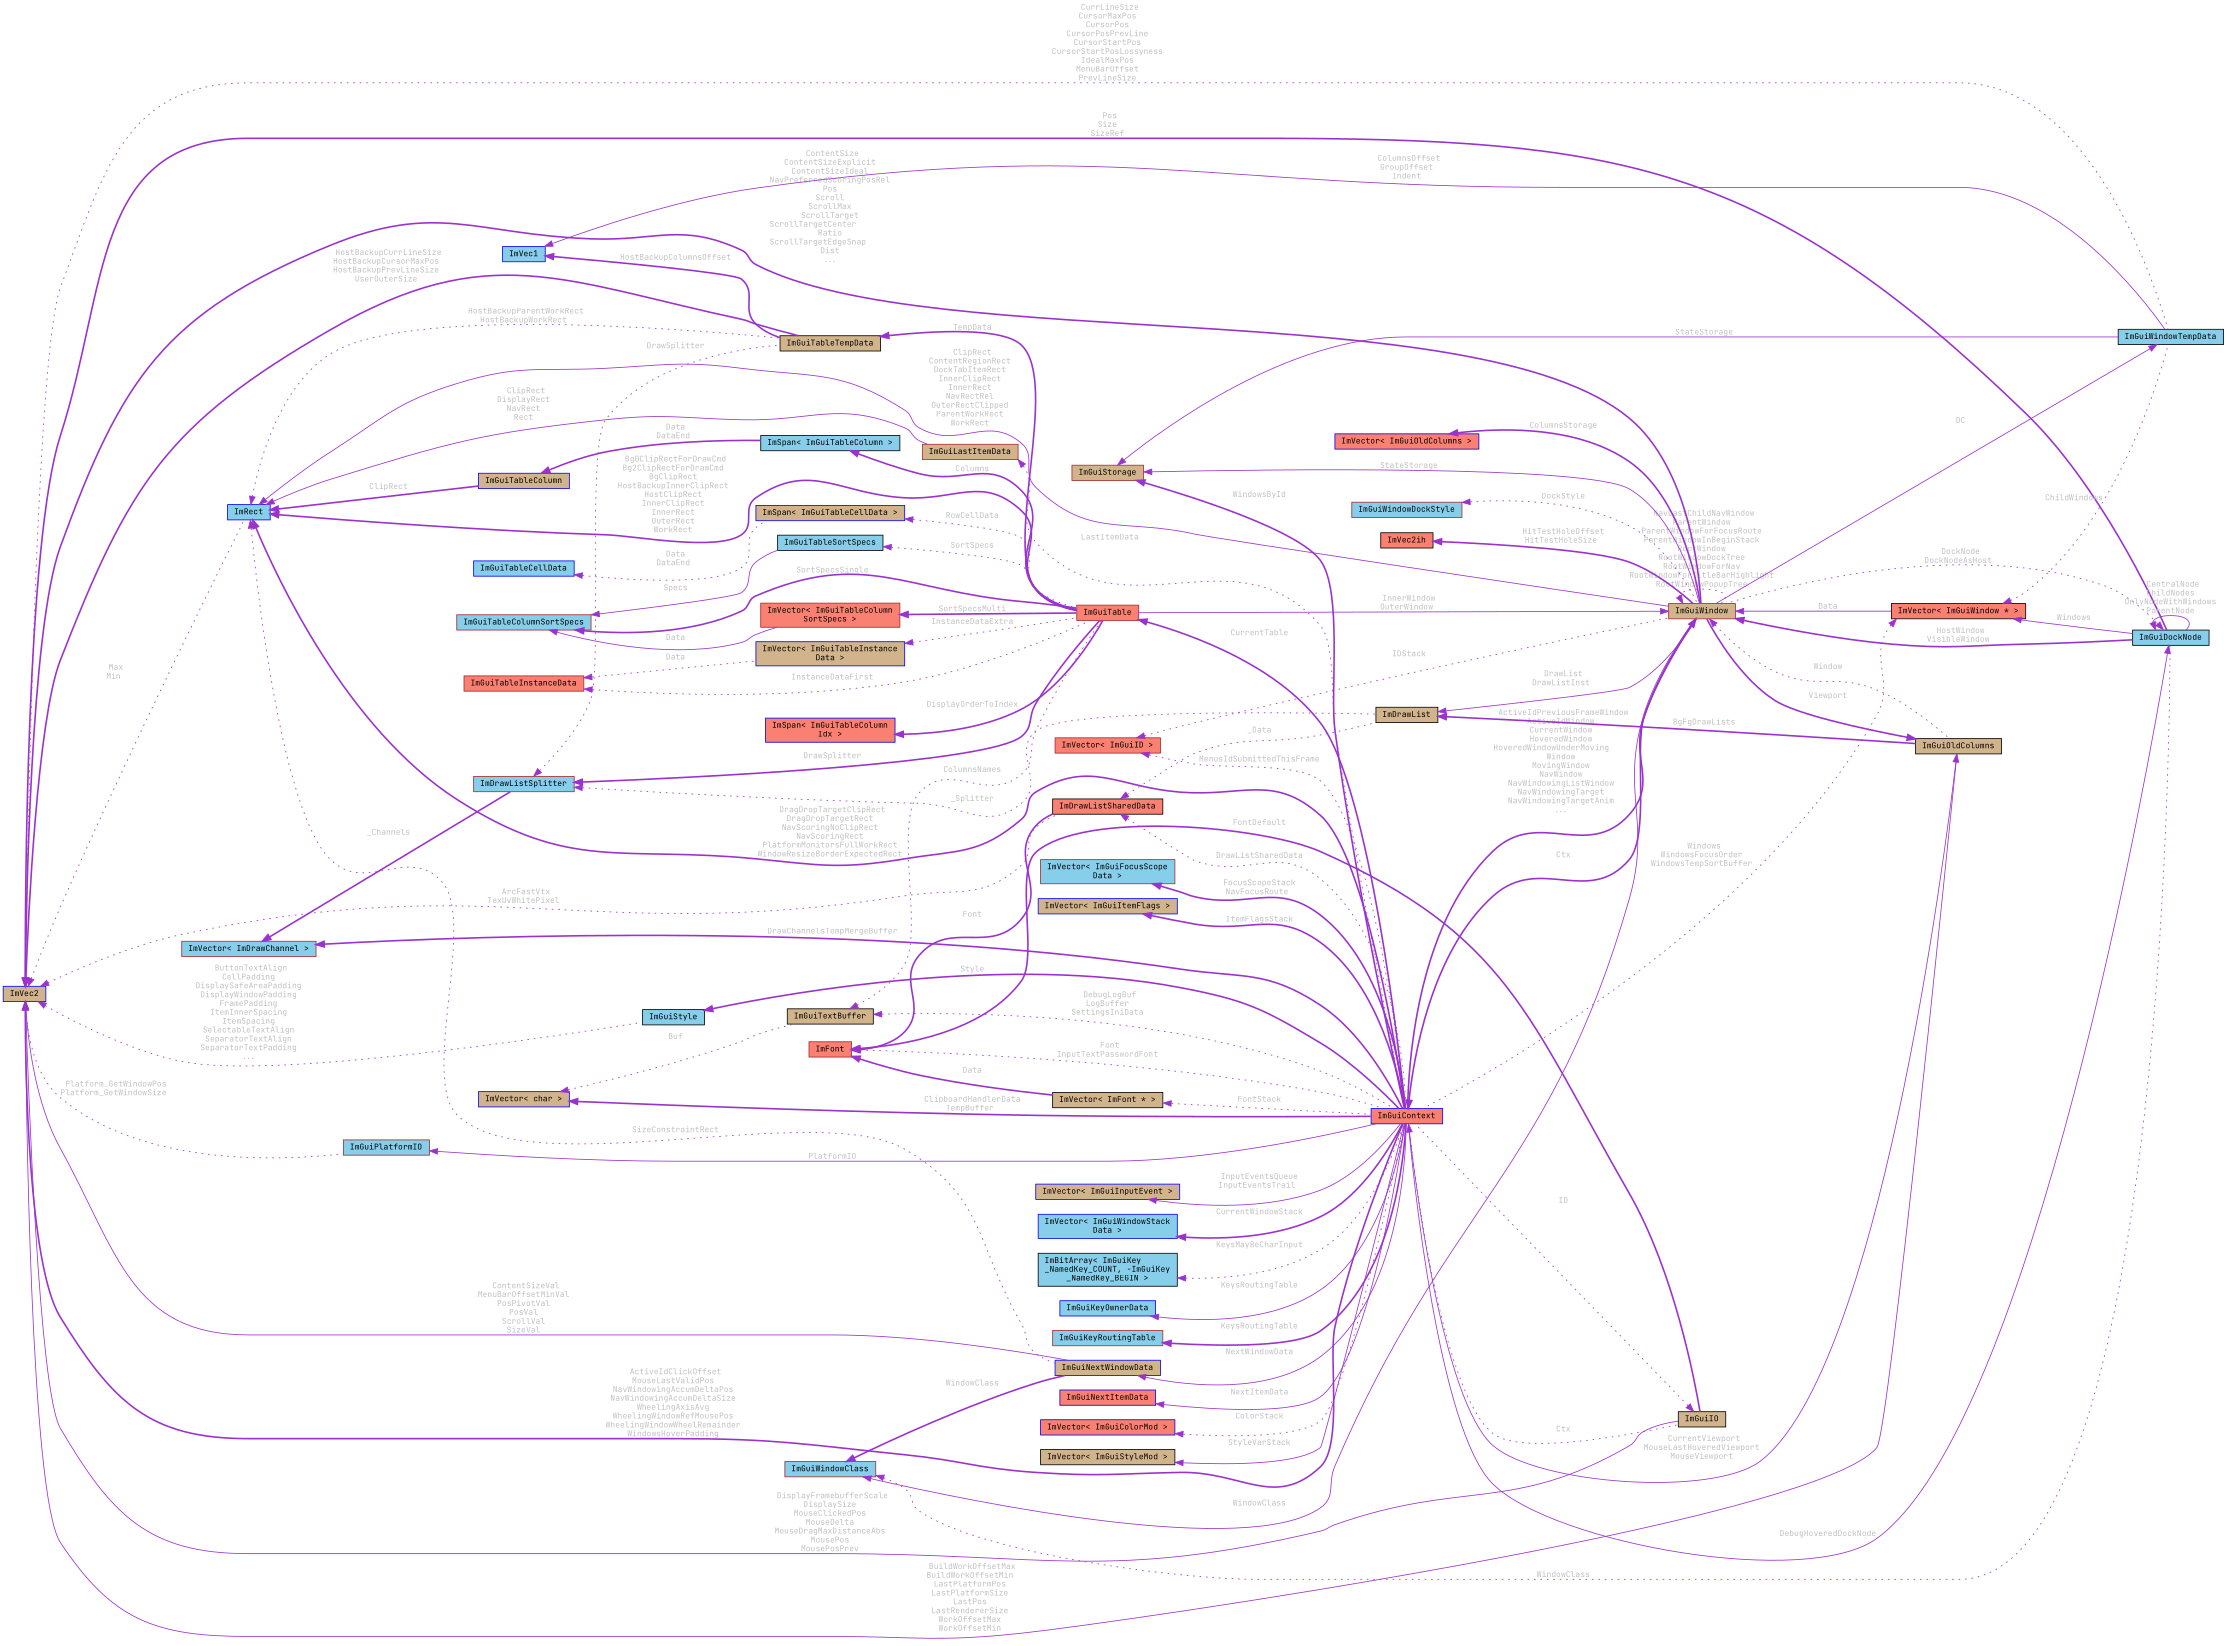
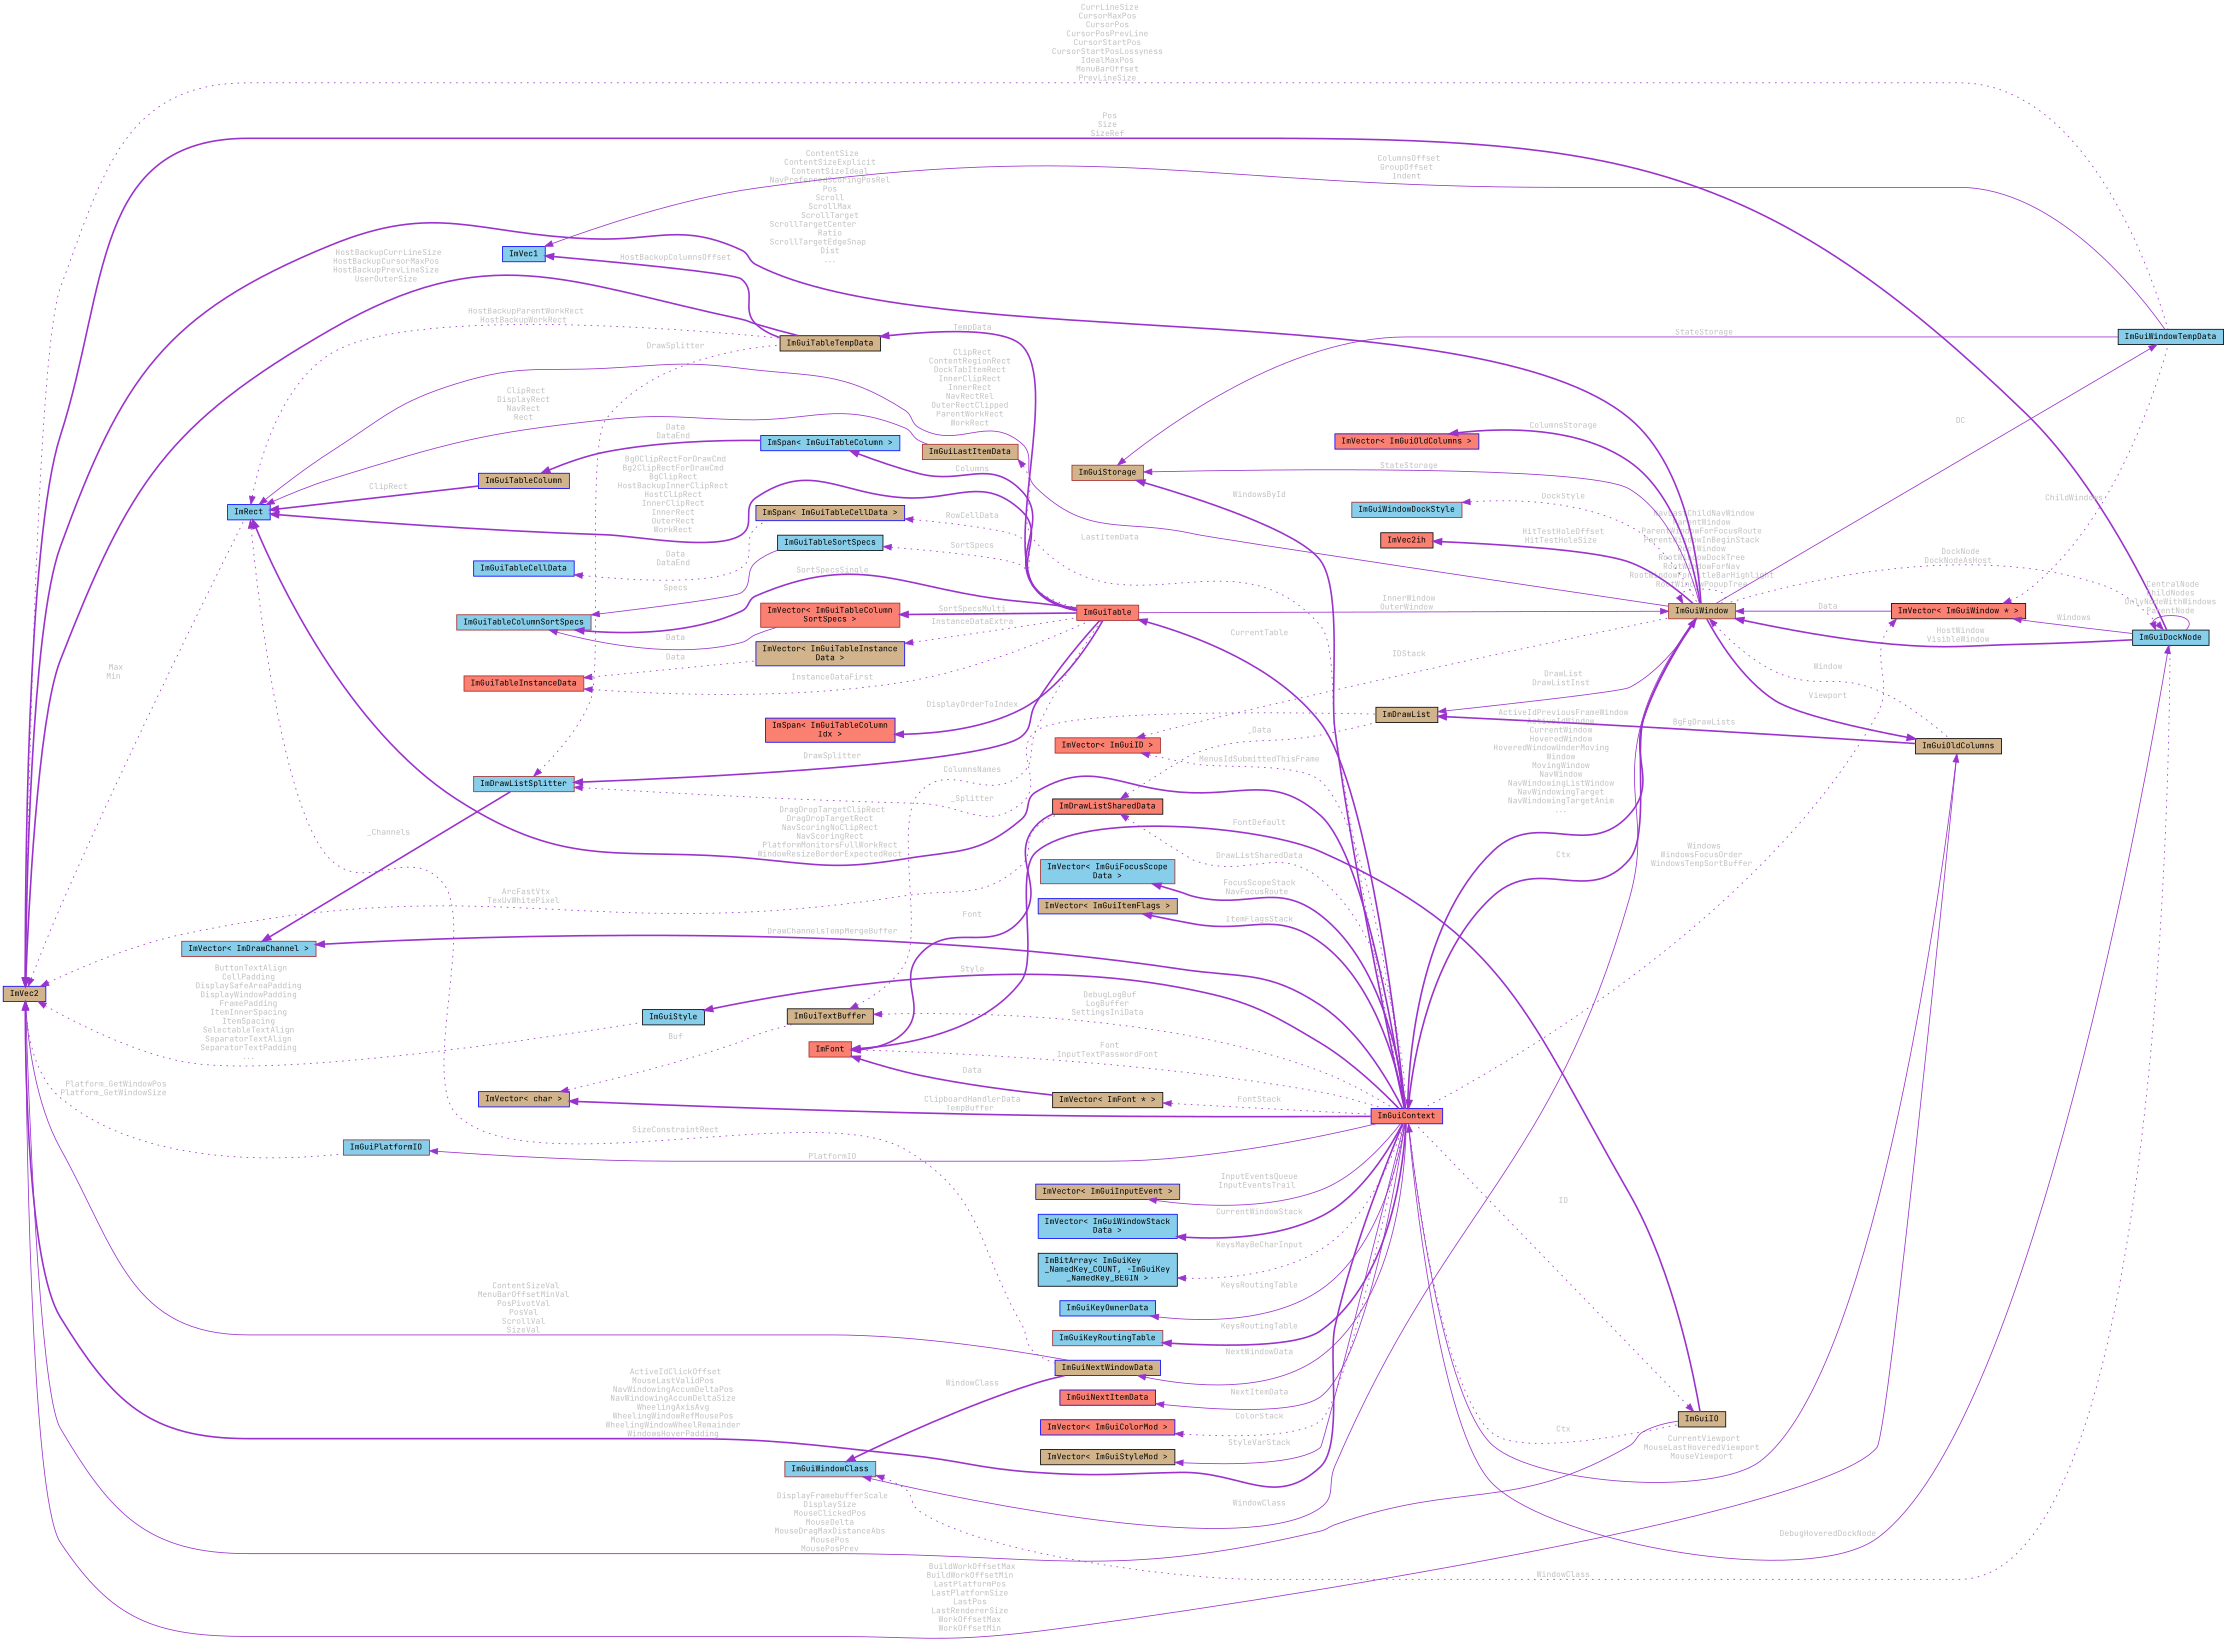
(830, 443) -> (830, 443)
